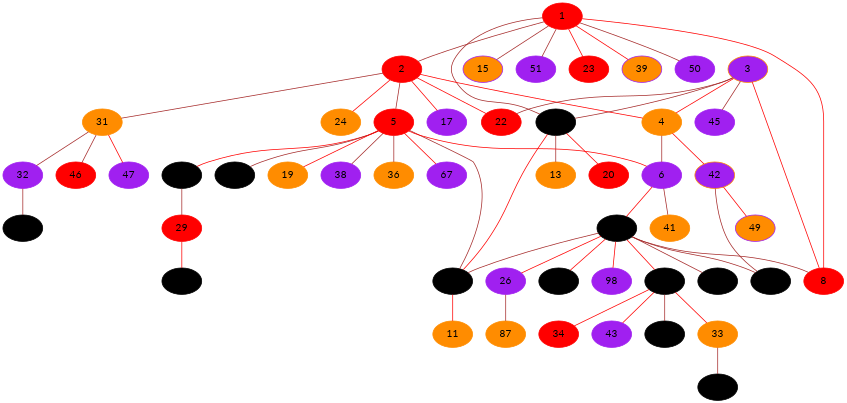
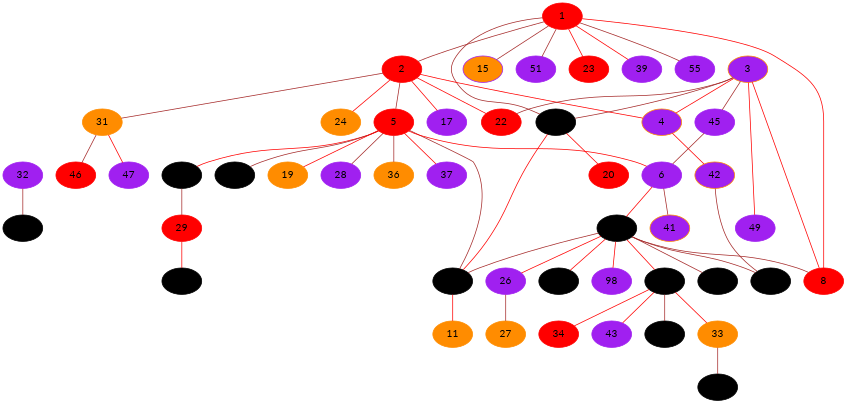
(642, 69) -> (642, 69)
(695, 69) -> (695, 69)
(662, 122) -> (662, 122)
(62, 149) -> none
(662, 149) -> (691, 146)
(341, 175) -> (341, 175)
(447, 175) -> (447, 175)
(556, 175) -> none
(735, 202) -> (752, 149)
(670, 228) -> (670, 228)
(755, 228) -> (755, 228)
(506, 334) -> (506, 334)
